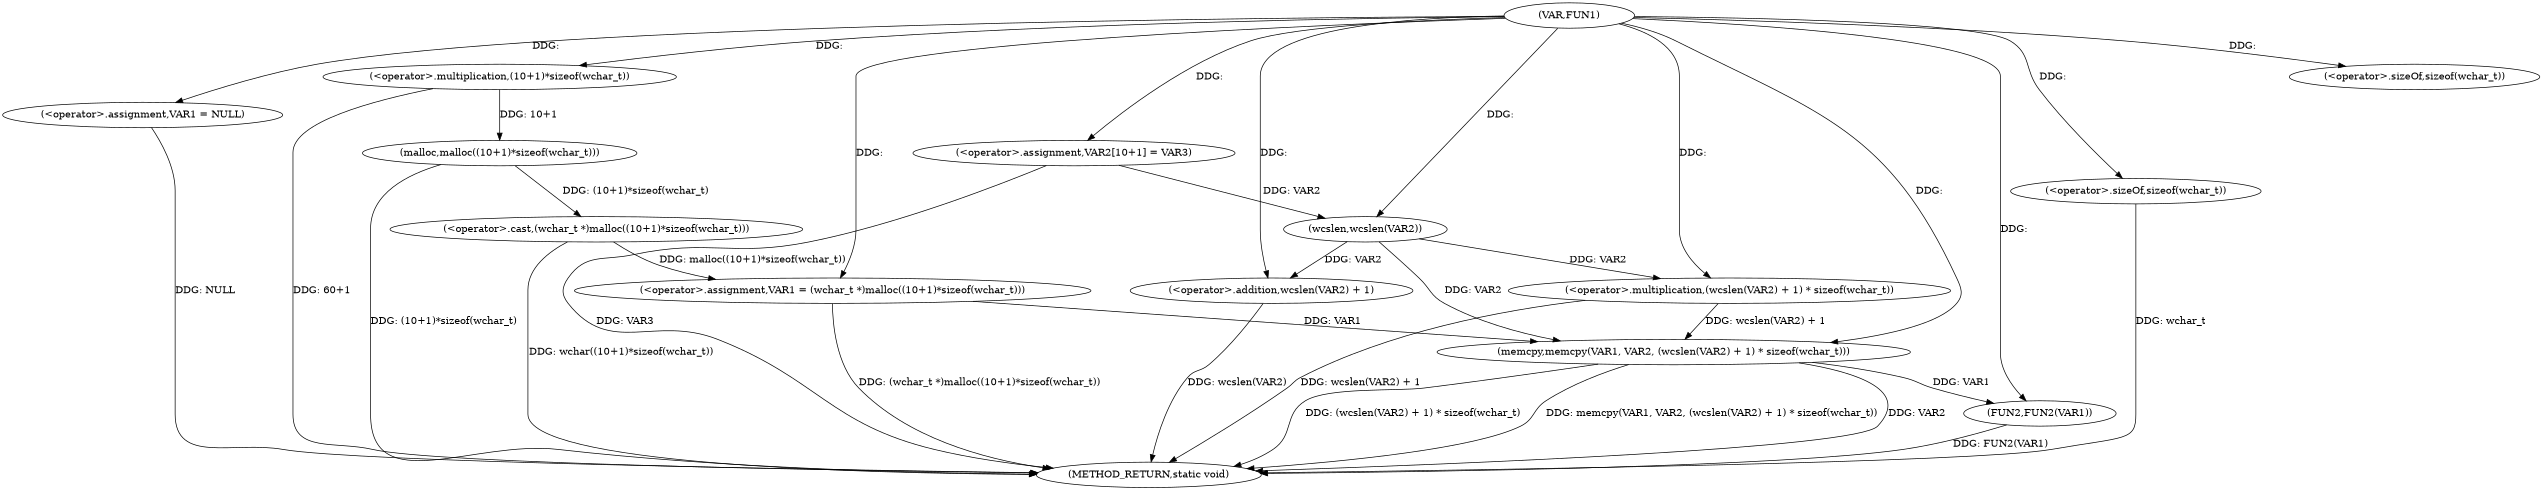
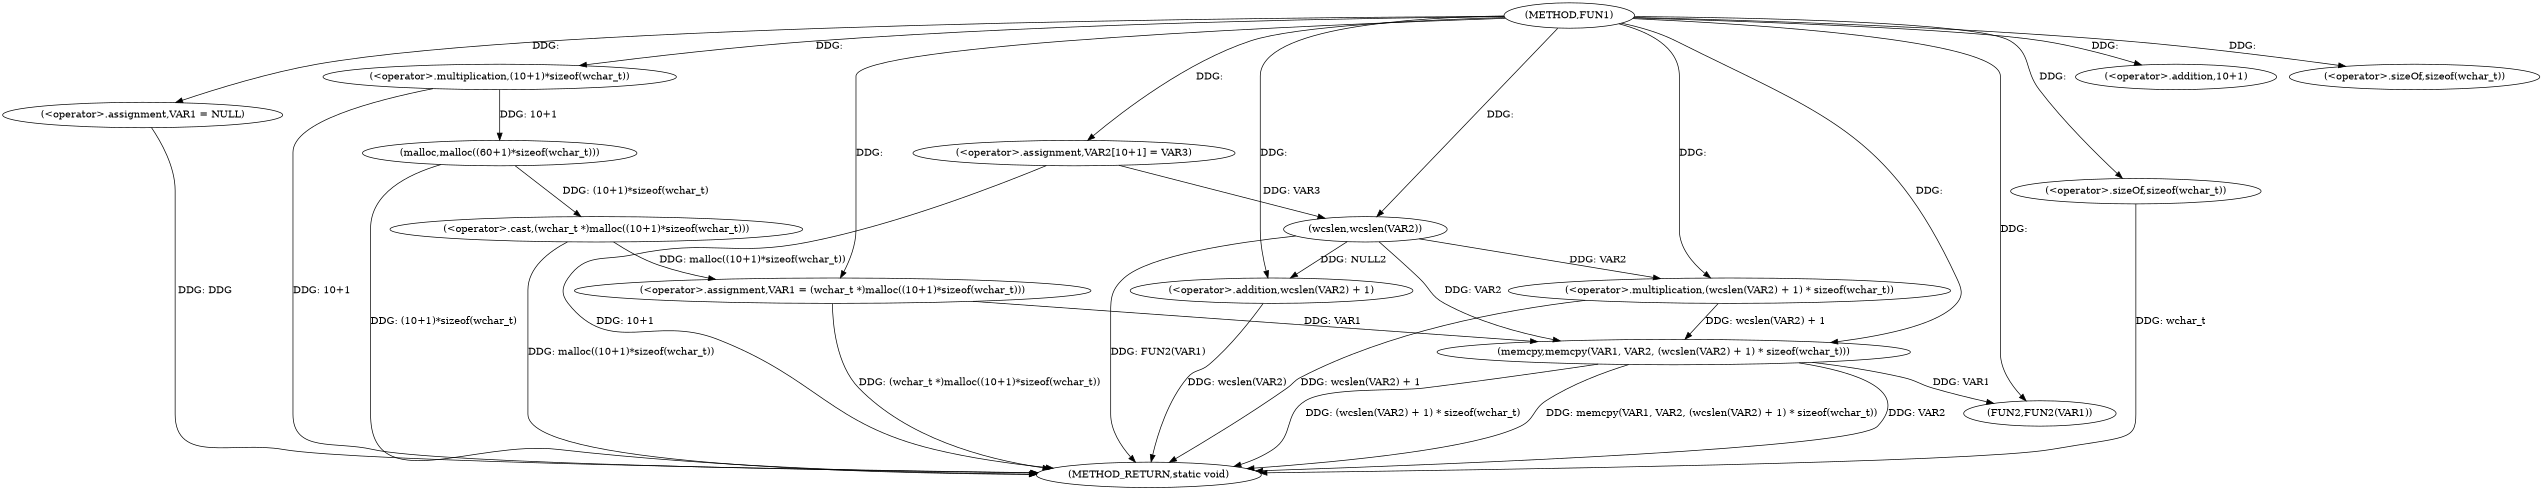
(1569, 16) -> (1569, 16)
none -> (2176, 77)
(500, 153) -> (500, 153)
(1292, 191) -> (1292, 191)
(1353, 260) -> (1353, 260)
(205, 291) -> (205, 291)
(322, 291) -> (322, 291)
(625, 321) -> (625, 321)
(621, 352) -> (621, 352)
(1824, 457) -> (1121, 282)
